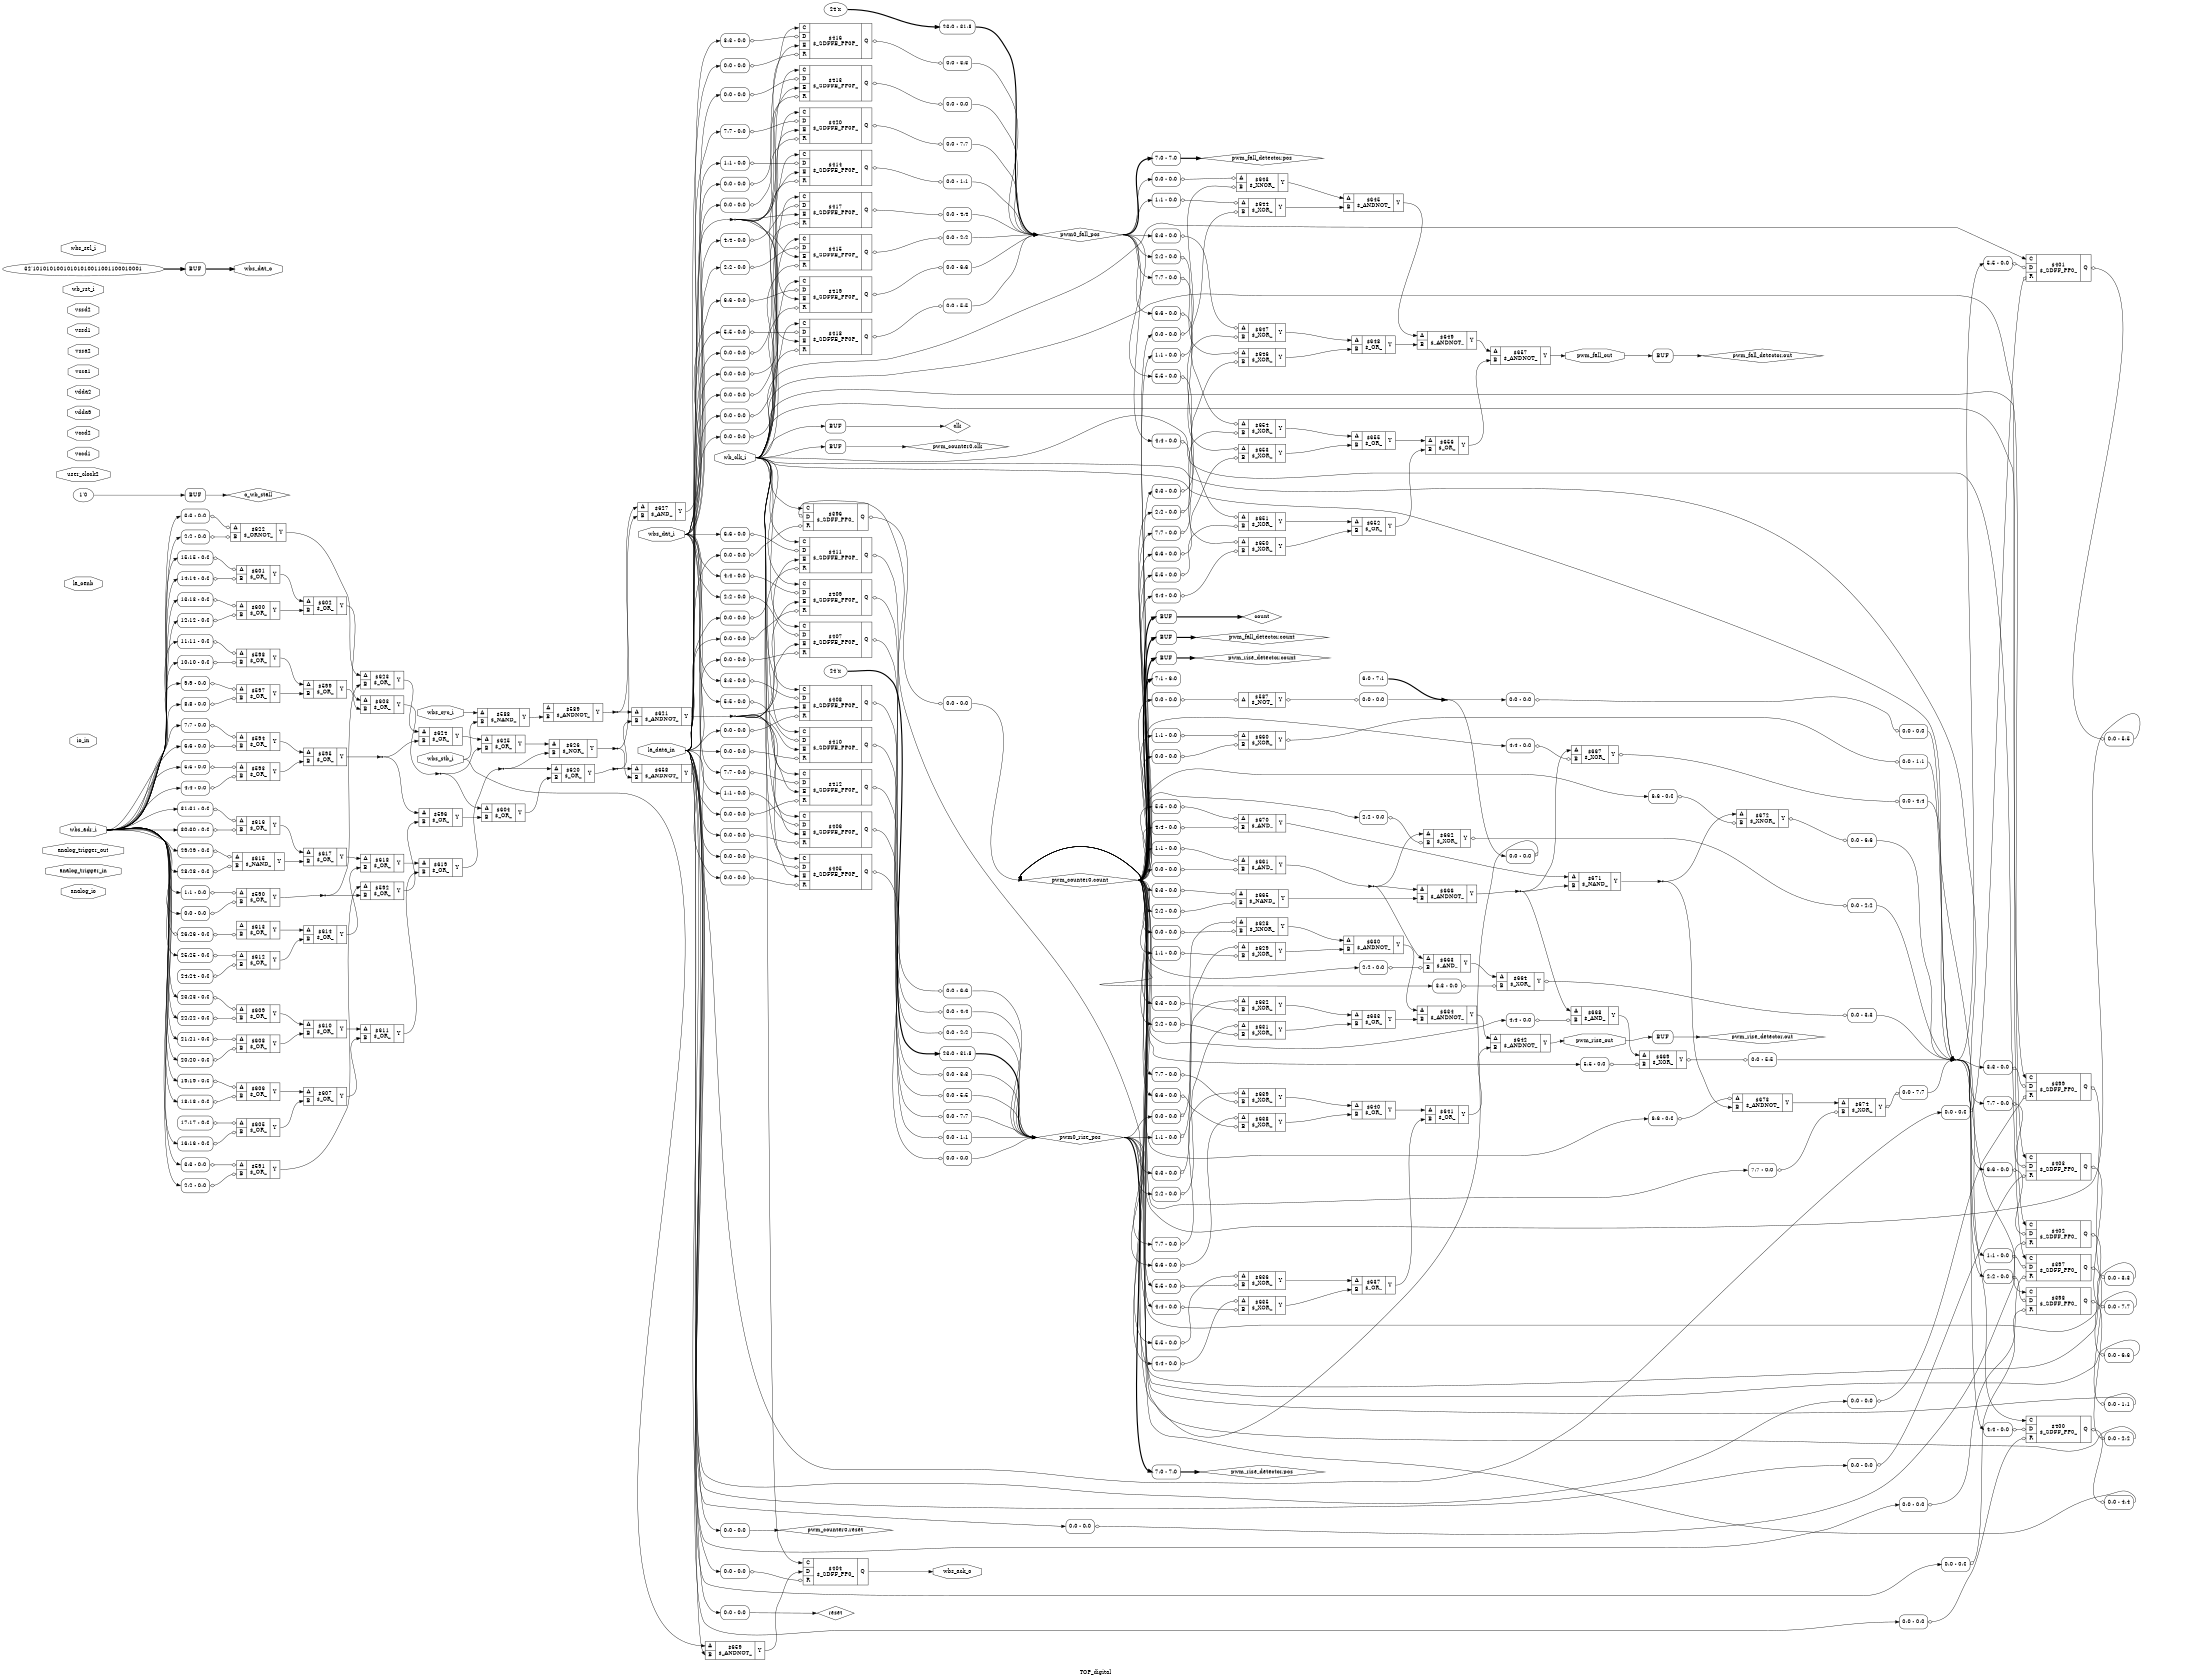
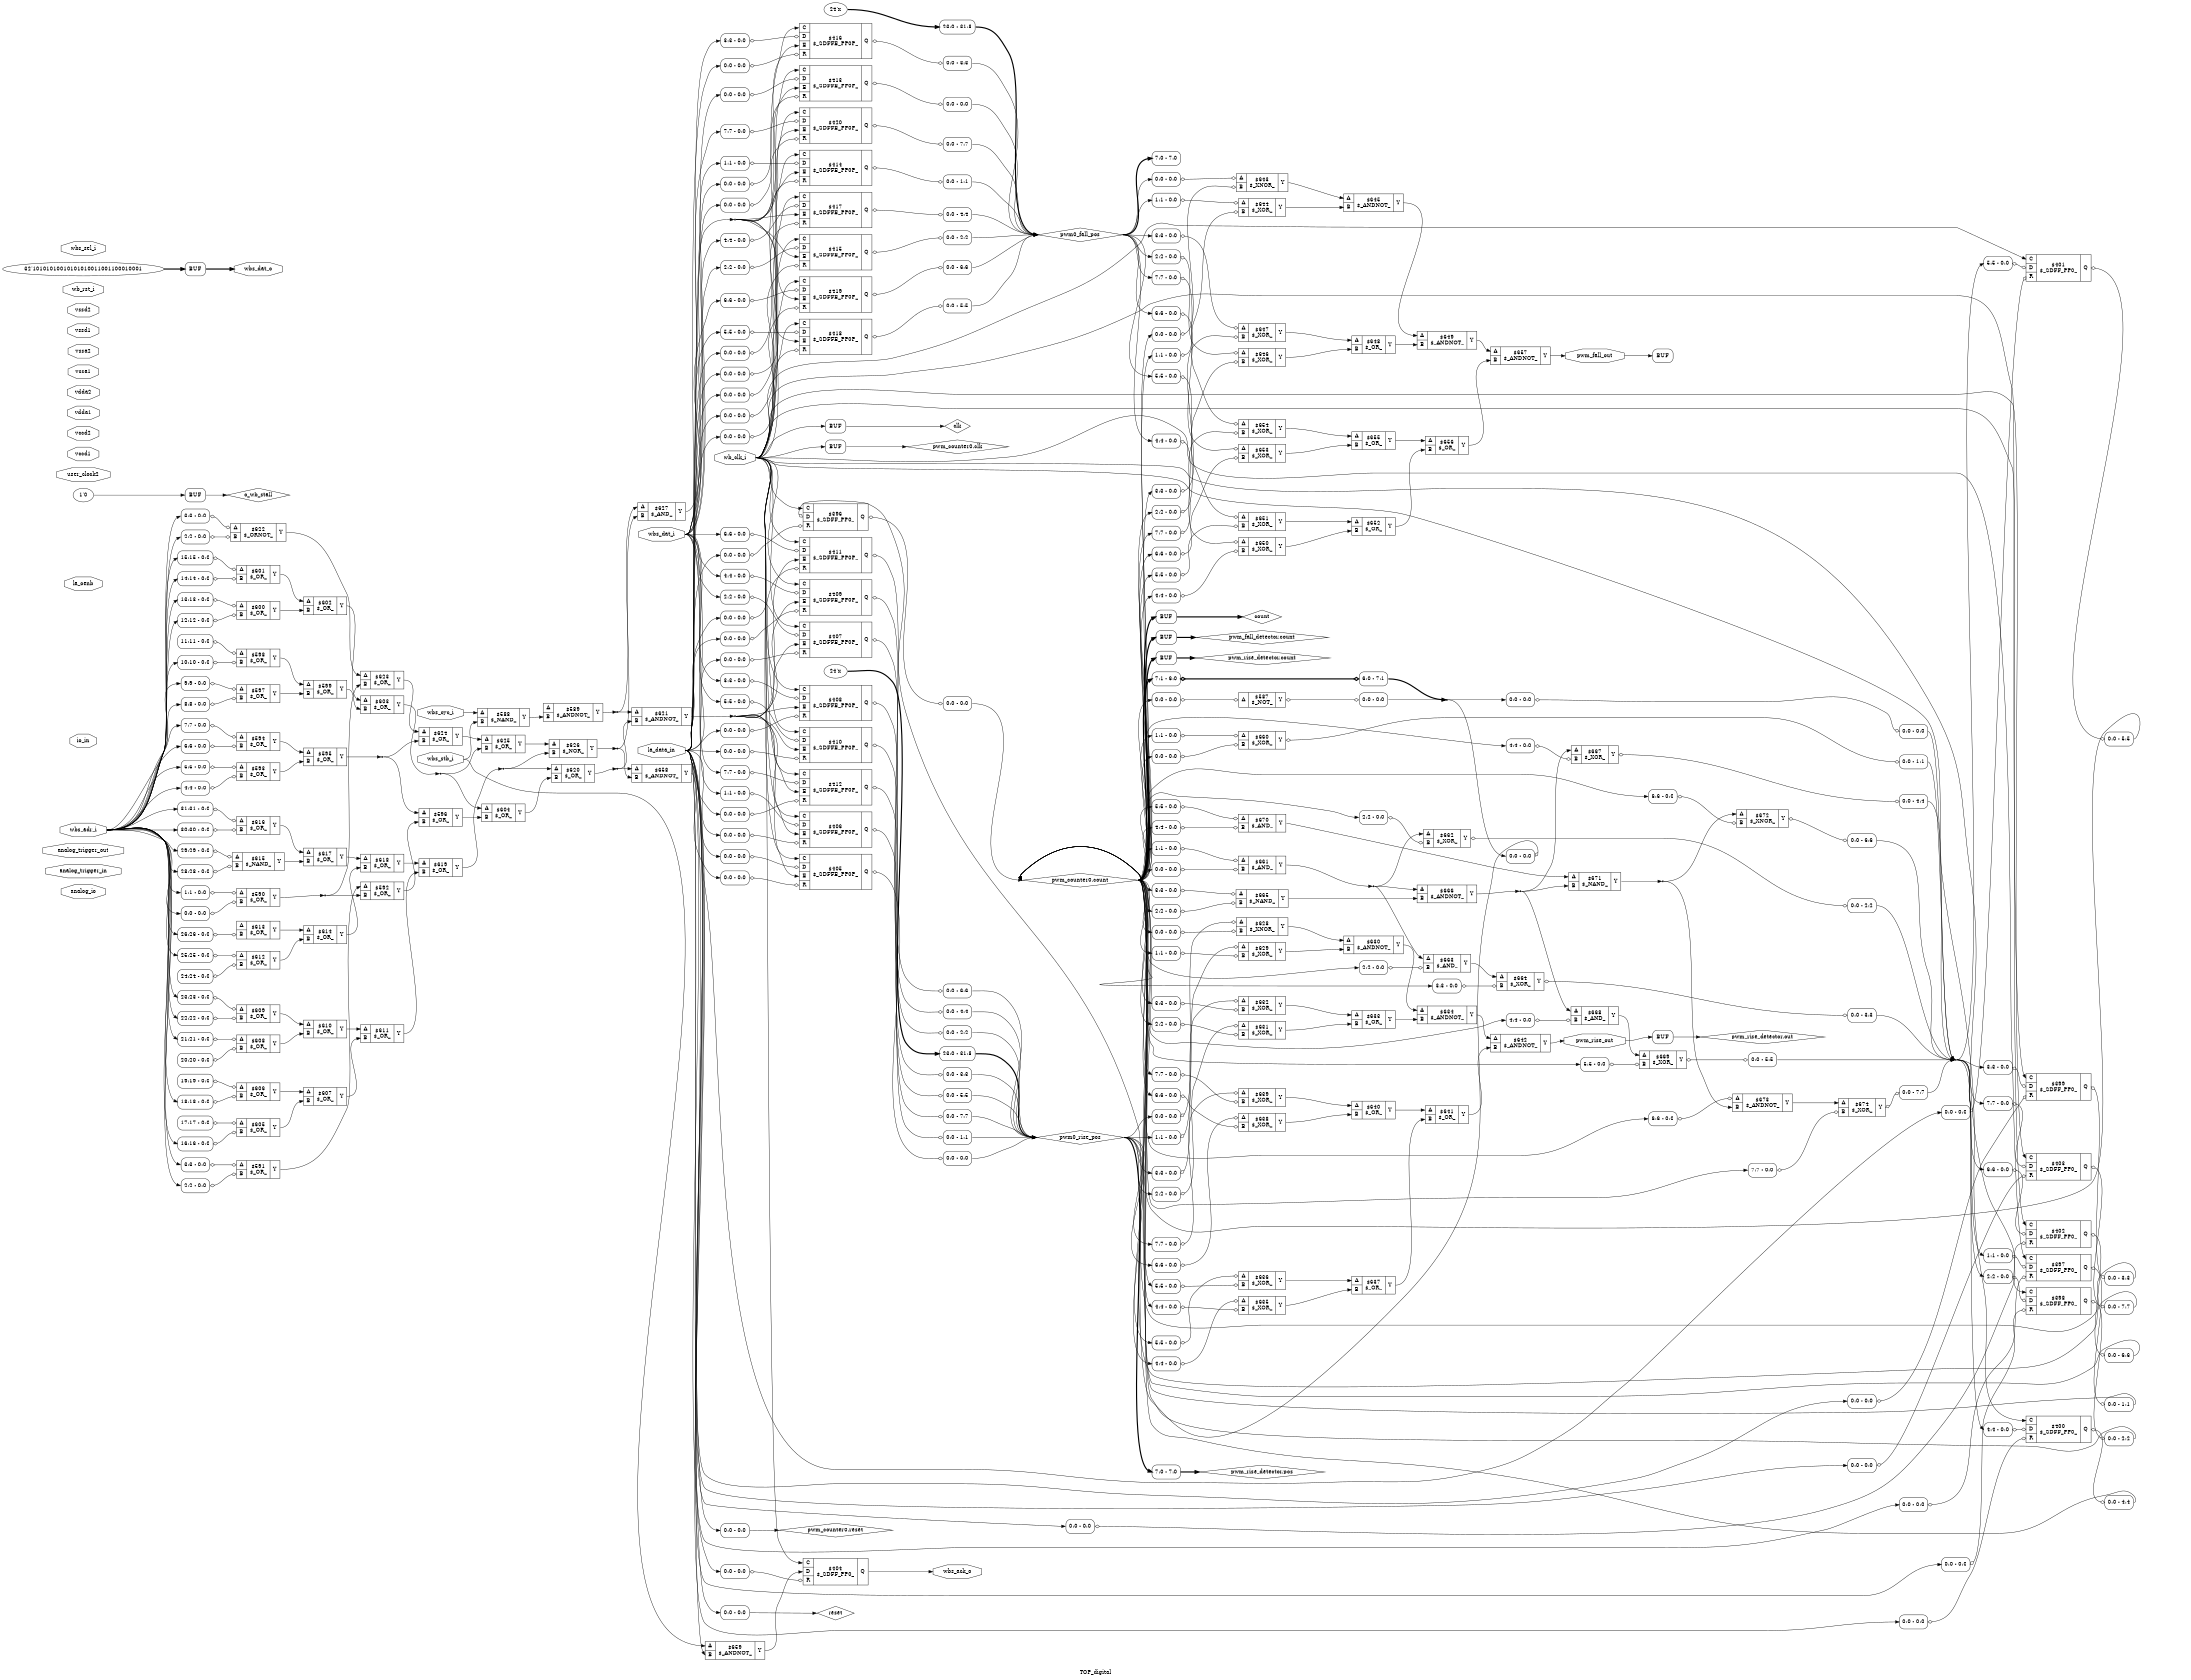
(1262, 158) -> none
(1762, 356) -> none
(83, 413) -> (83, 413)
none -> (1270, 679)
(164, 749) -> none
(169, 857) -> (169, 857)
(169, 919) -> none
(169, 930) -> none
